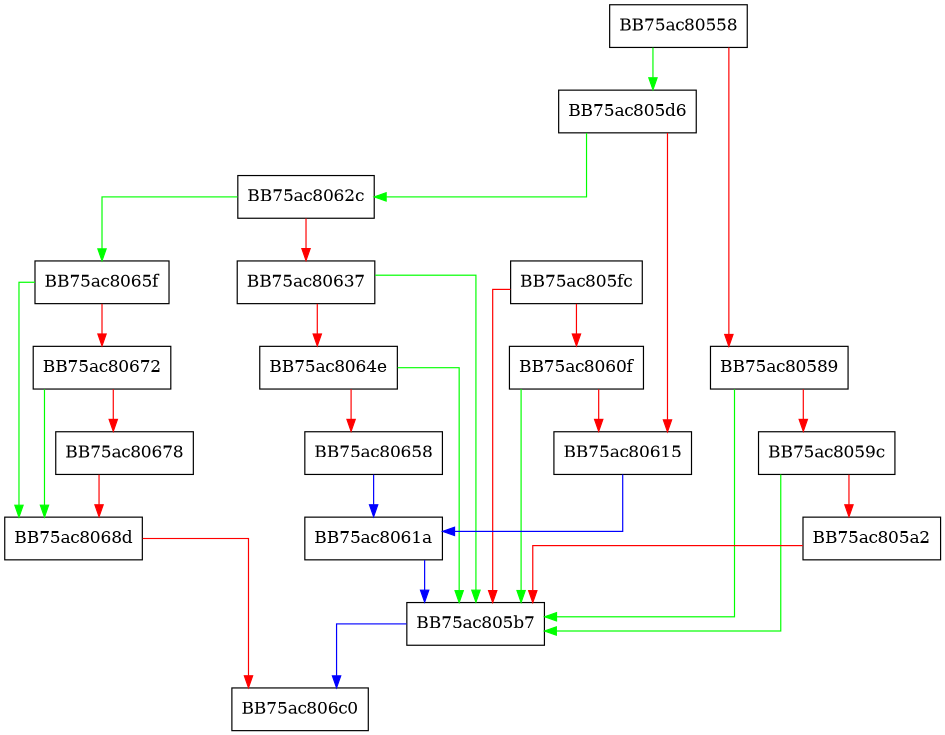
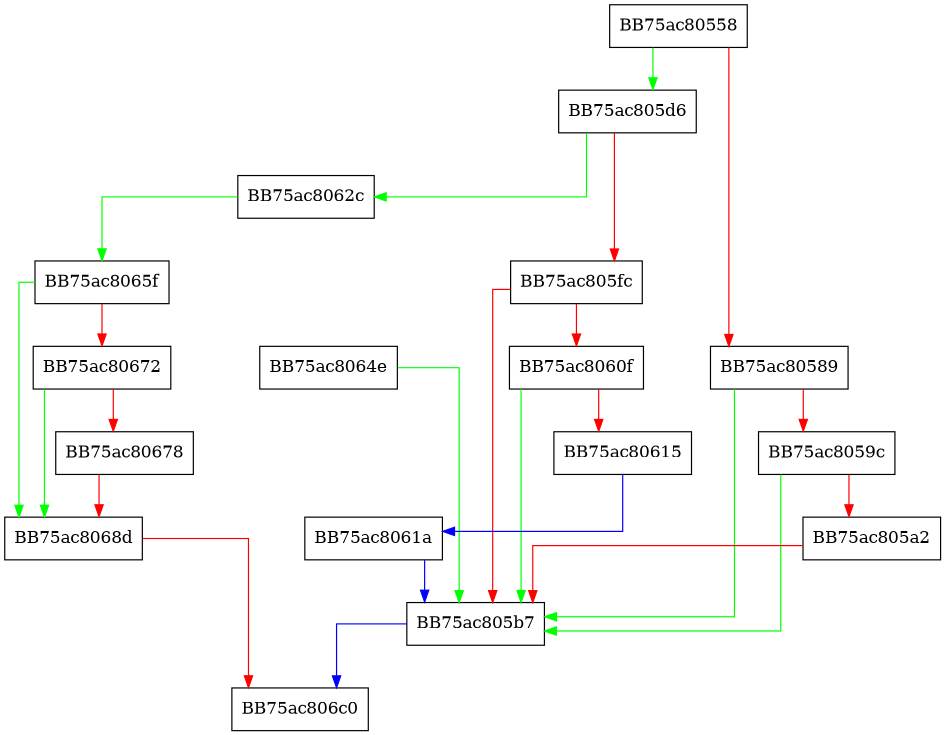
(667, 276) -> (614, 191)
(306, 282) -> none
(374, 453) -> none
